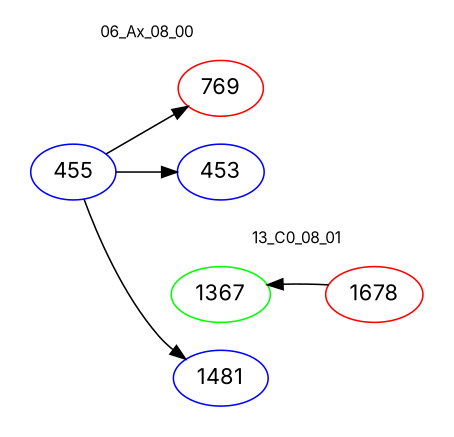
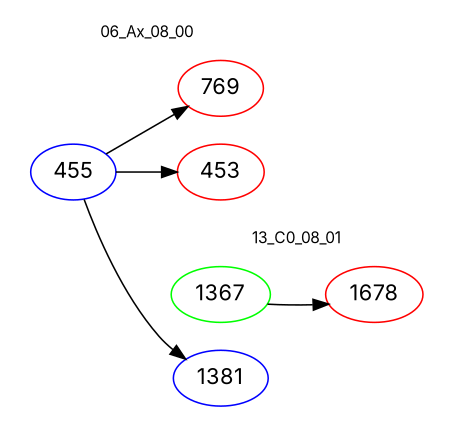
(221, 172) -> (221, 172)
(306, 284) -> (290, 305)
(221, 378) -> (221, 378)
